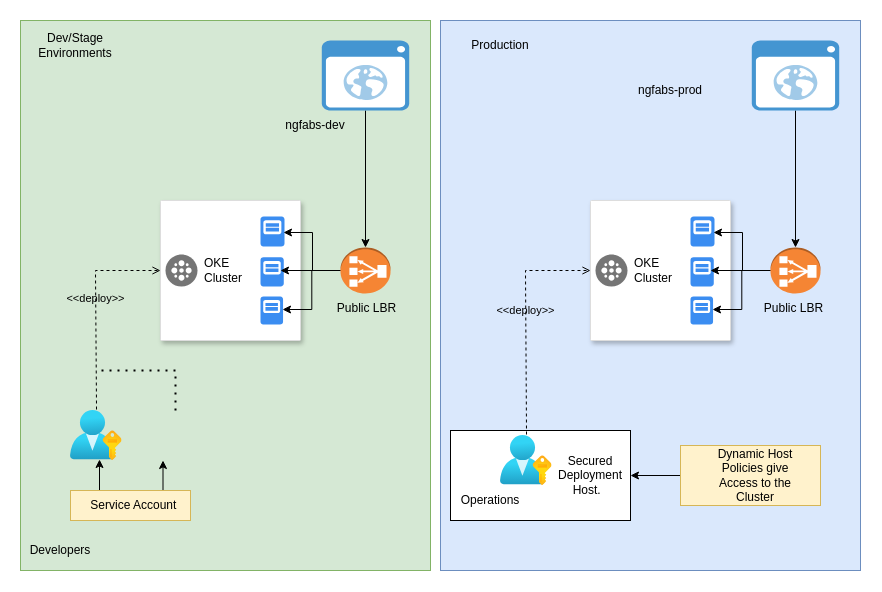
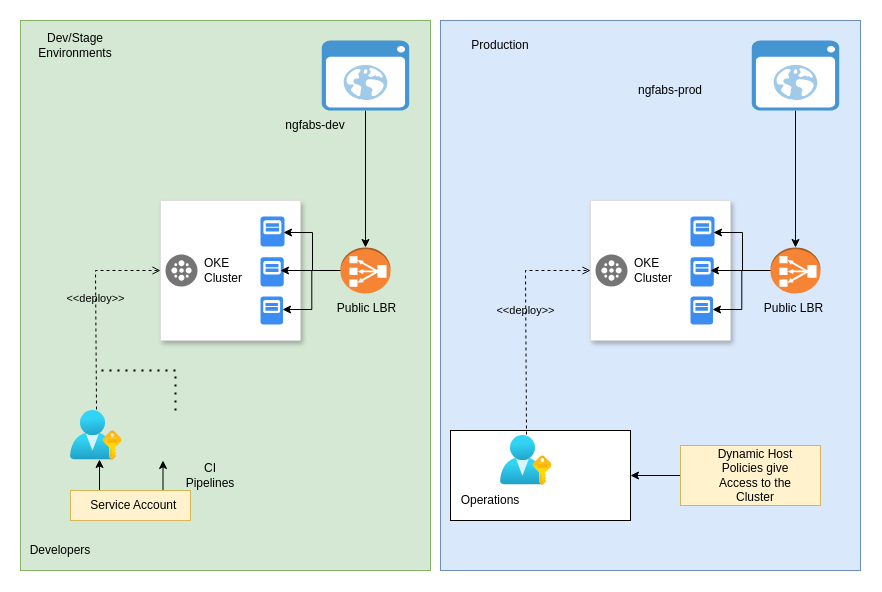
none -> (211, 476)
(591, 476) -> none
